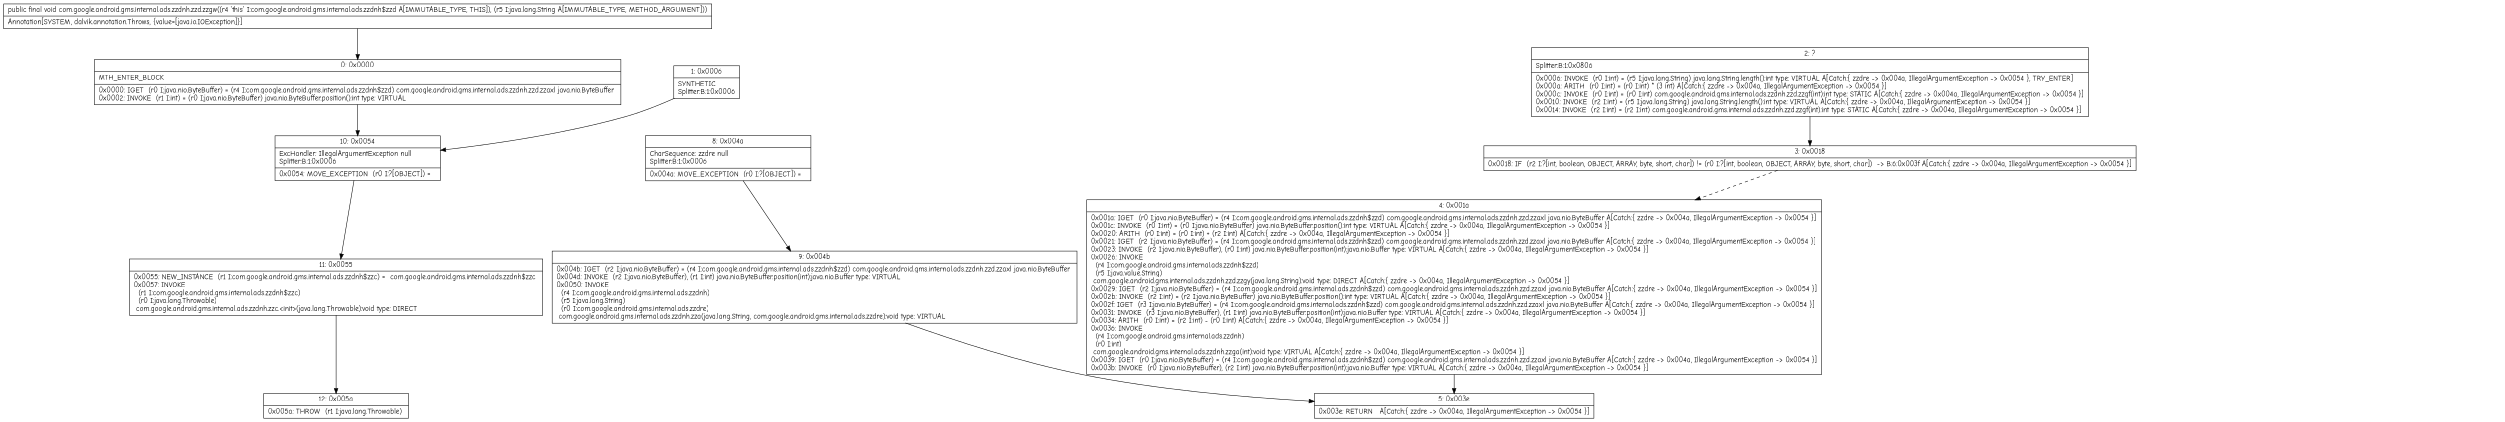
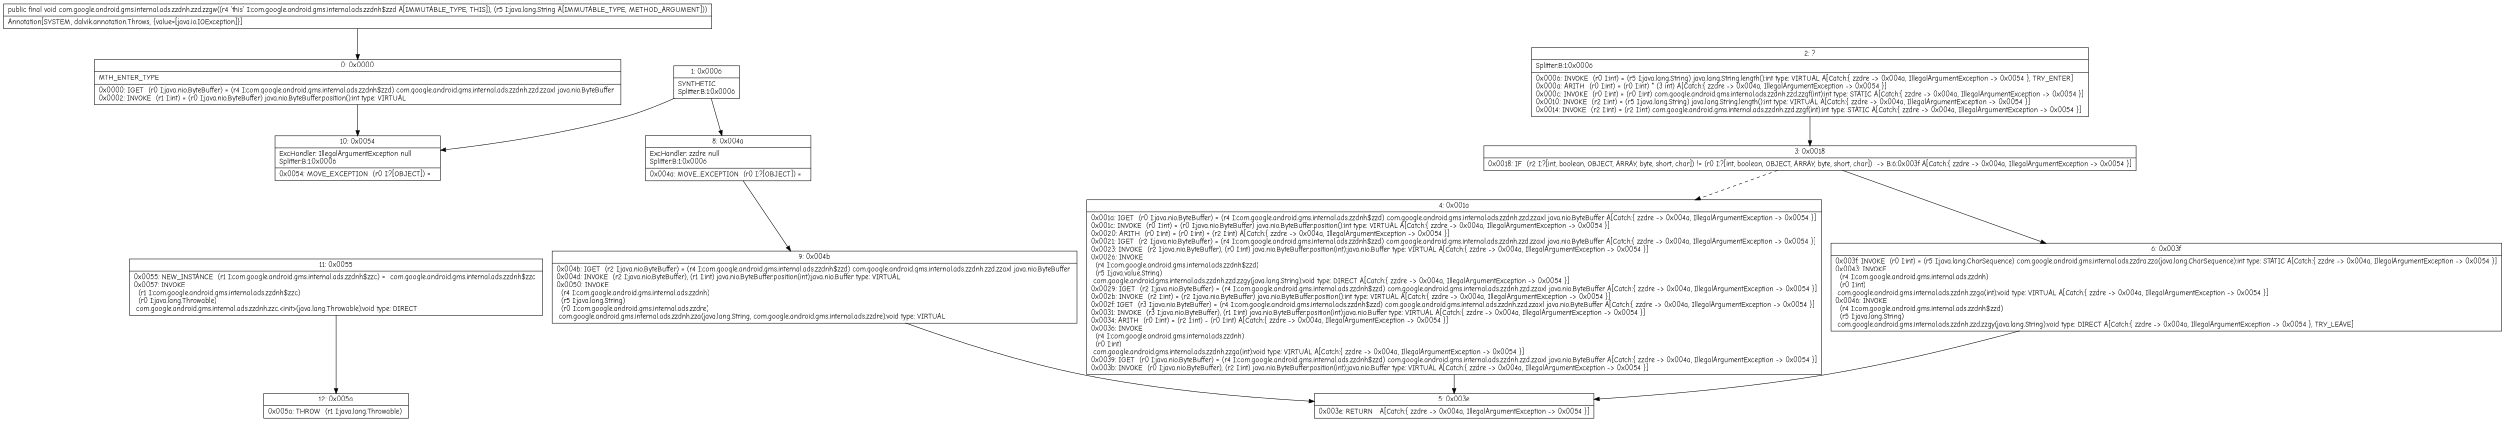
(1564, 66) -> (1564, 66)
(131, 78) -> (129, 78)
none -> (716, 114)
(689, 154) -> (685, 154)
(348, 217) -> none
none -> (2166, 287)
